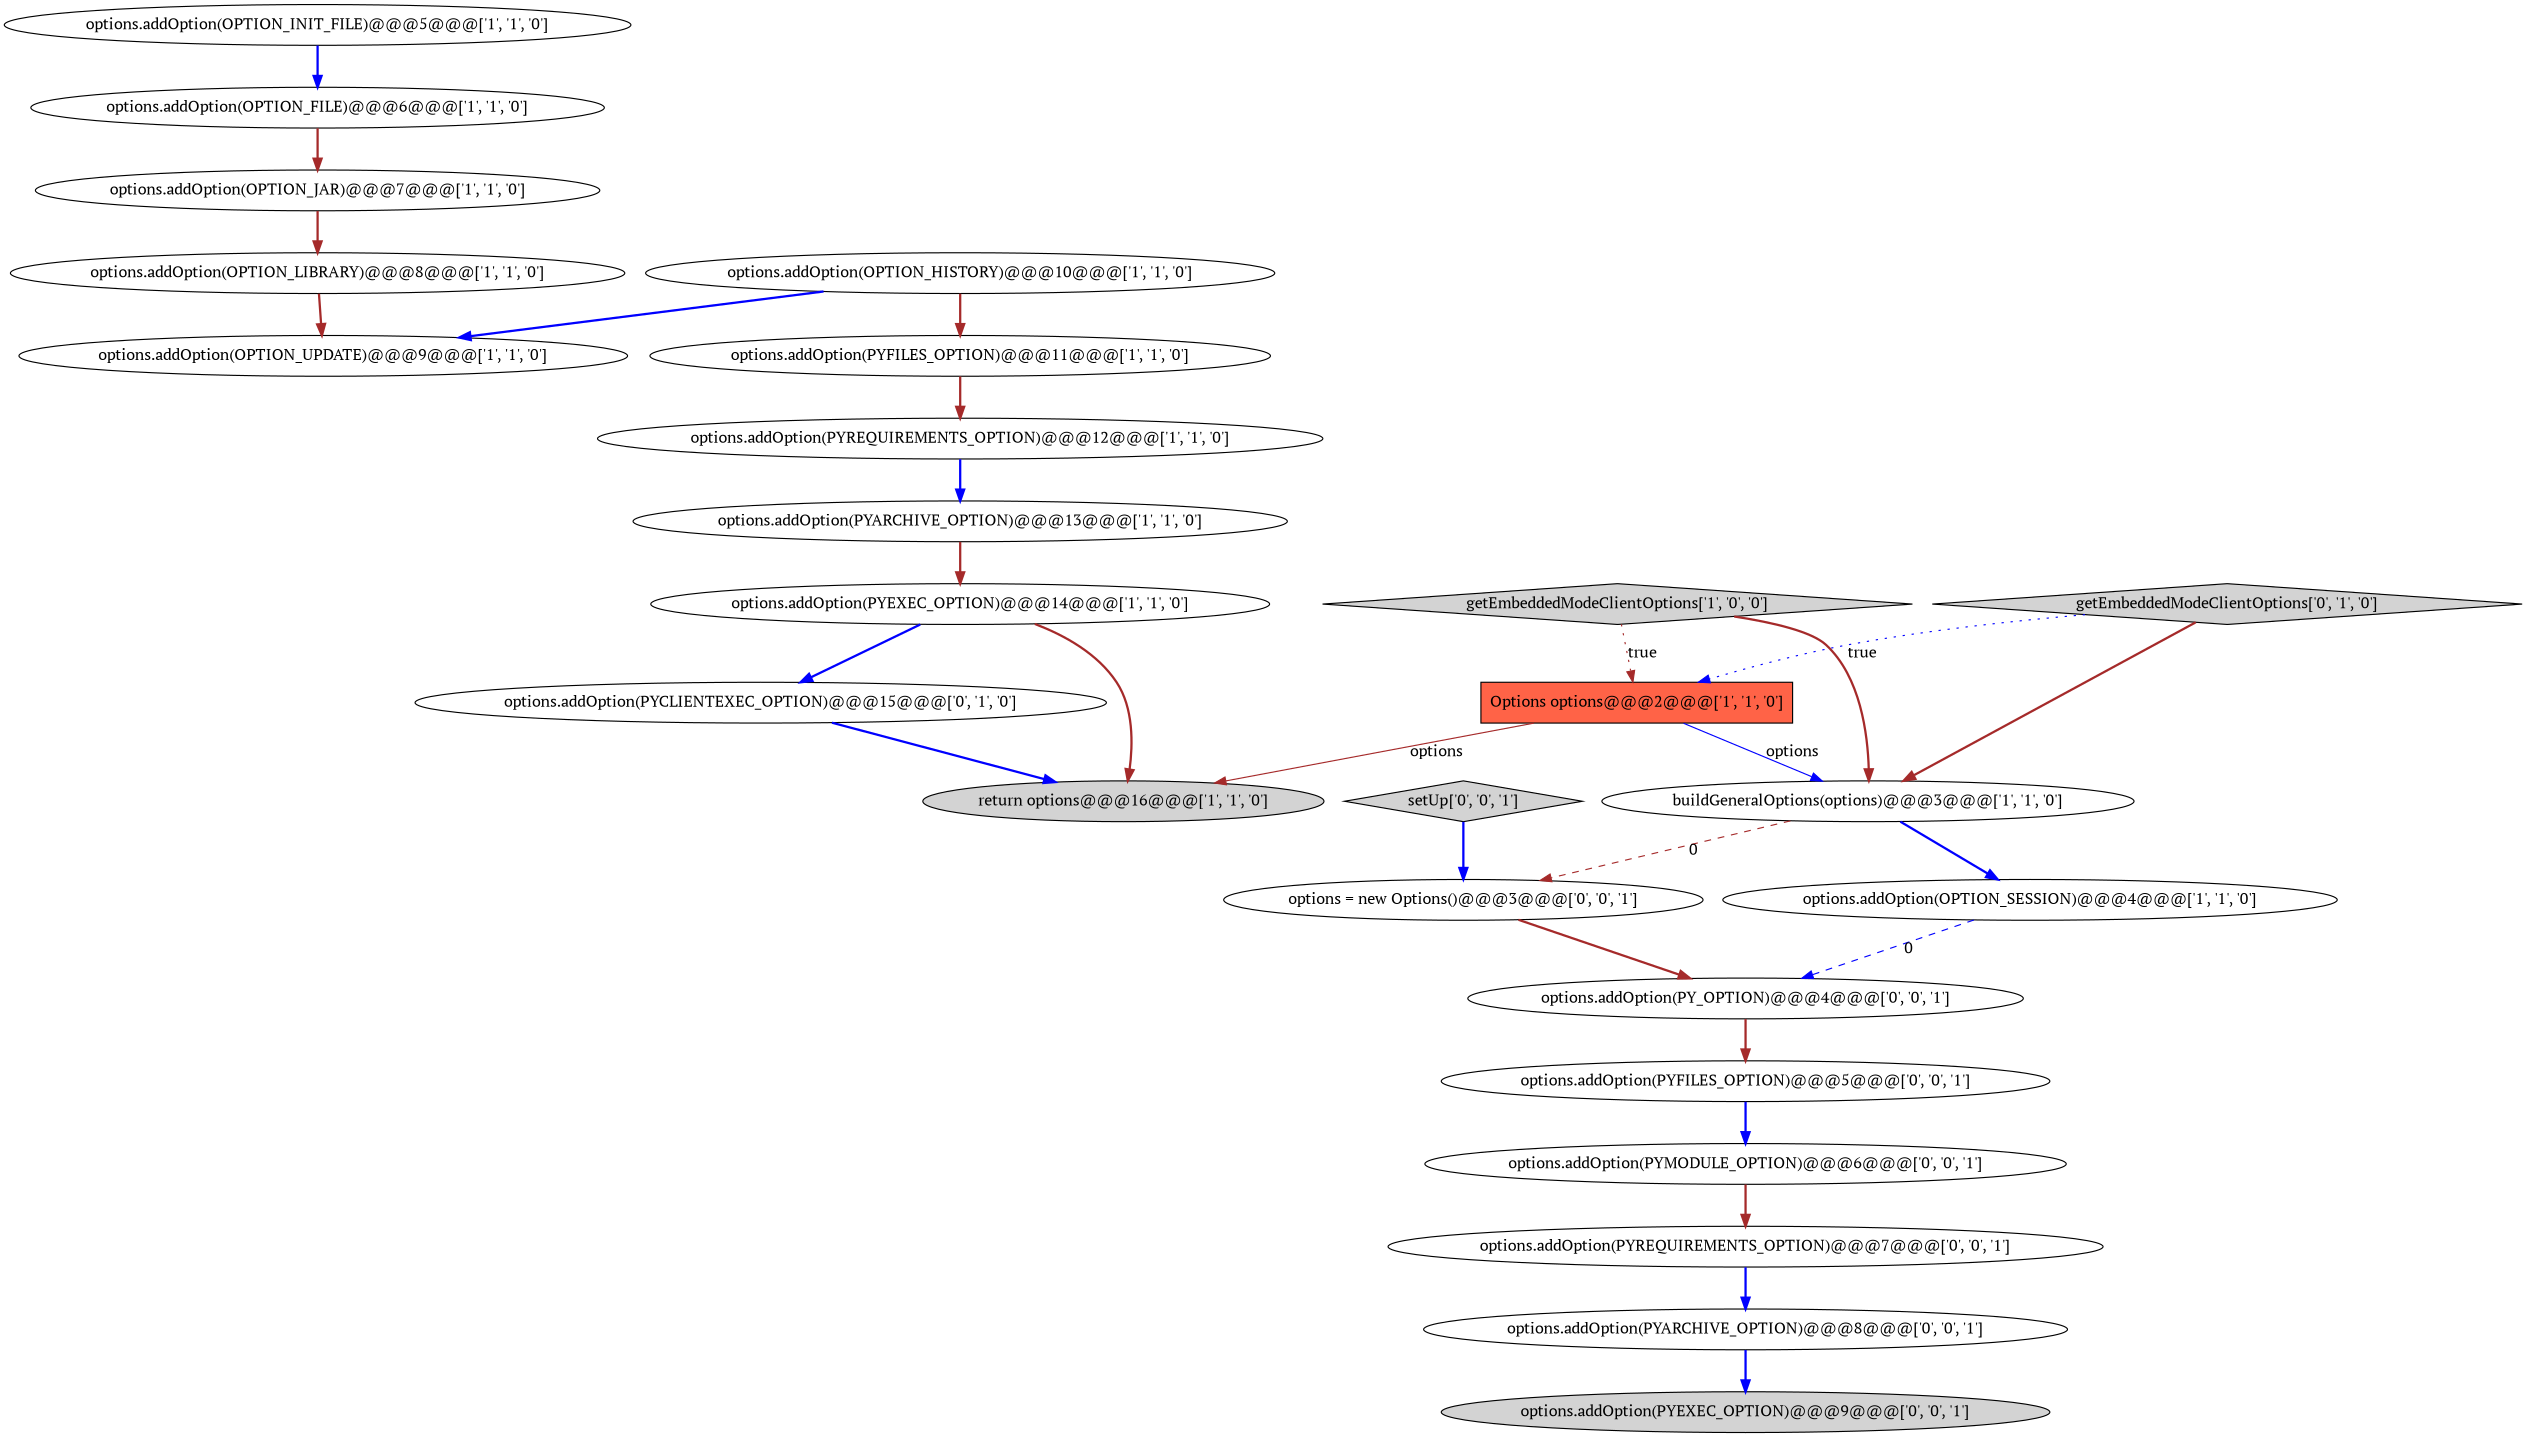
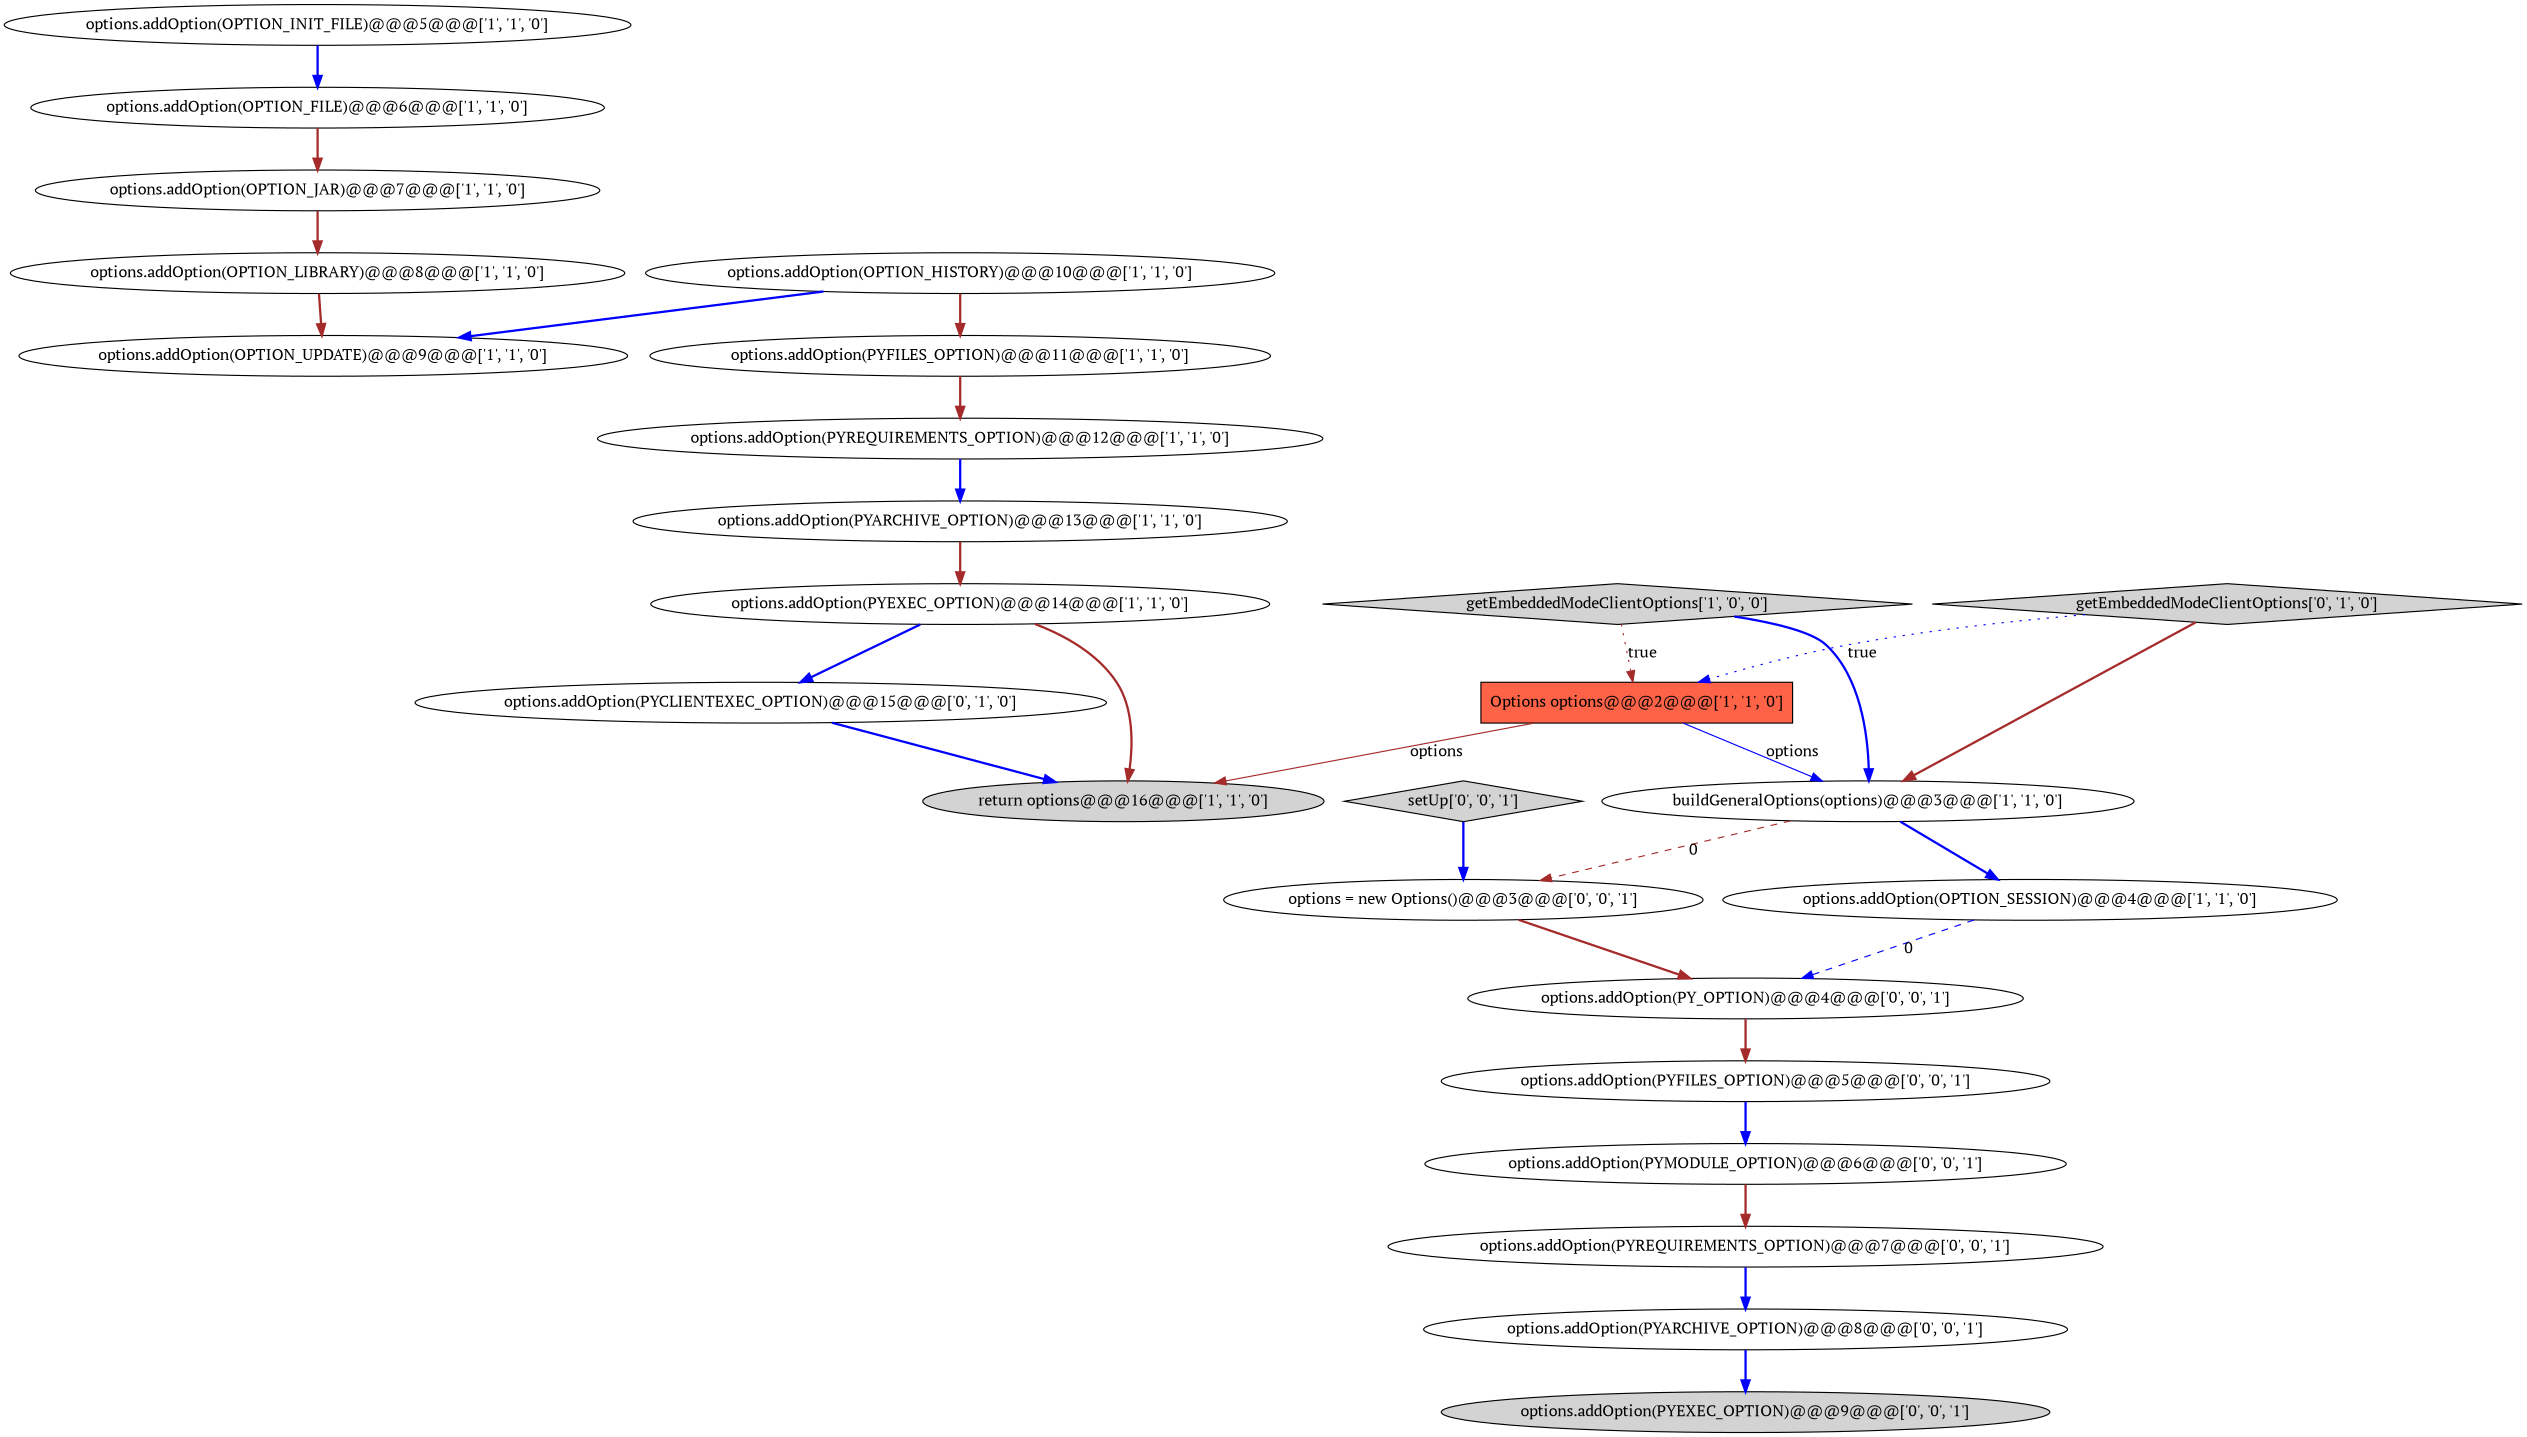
(1838, 659) -> (1838, 659)
